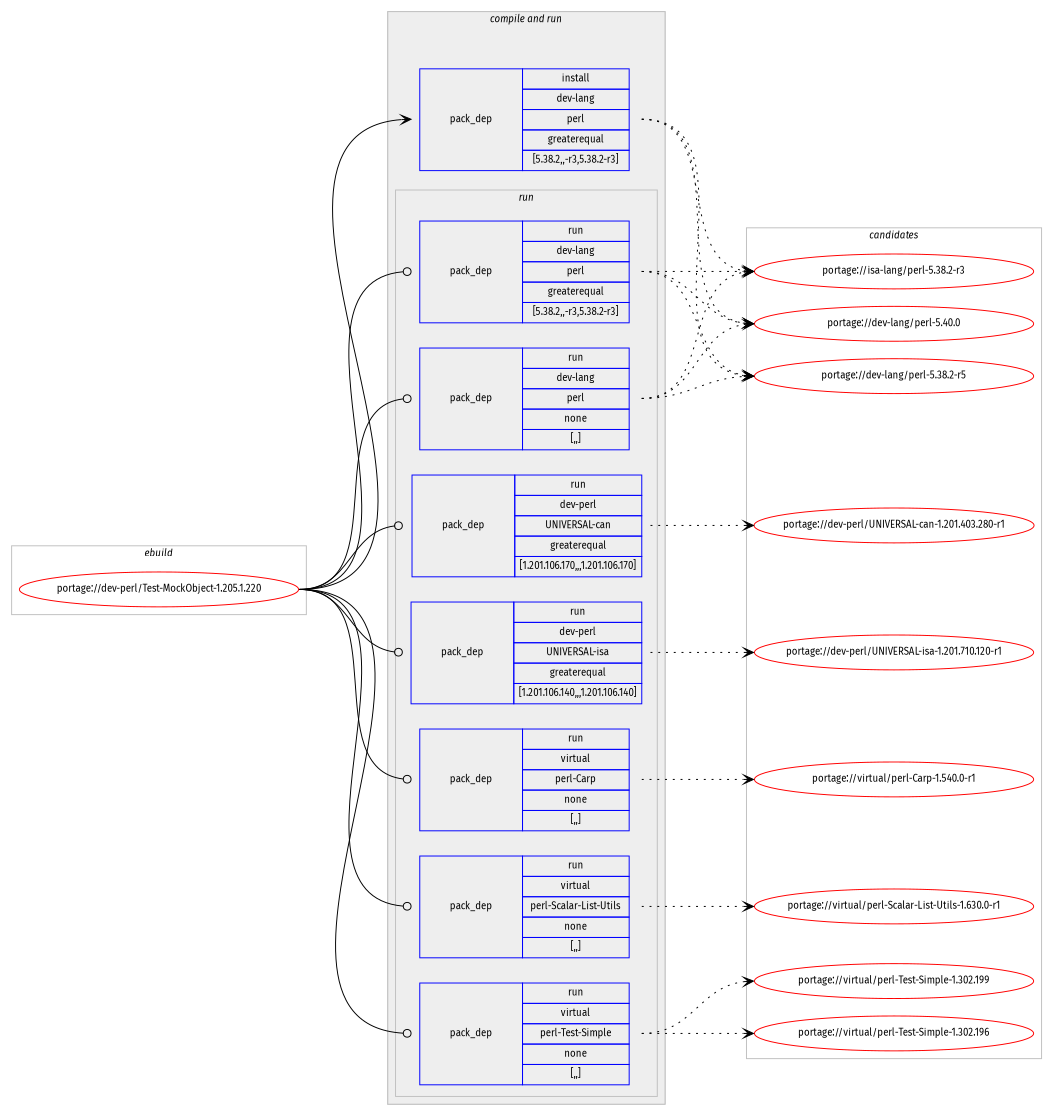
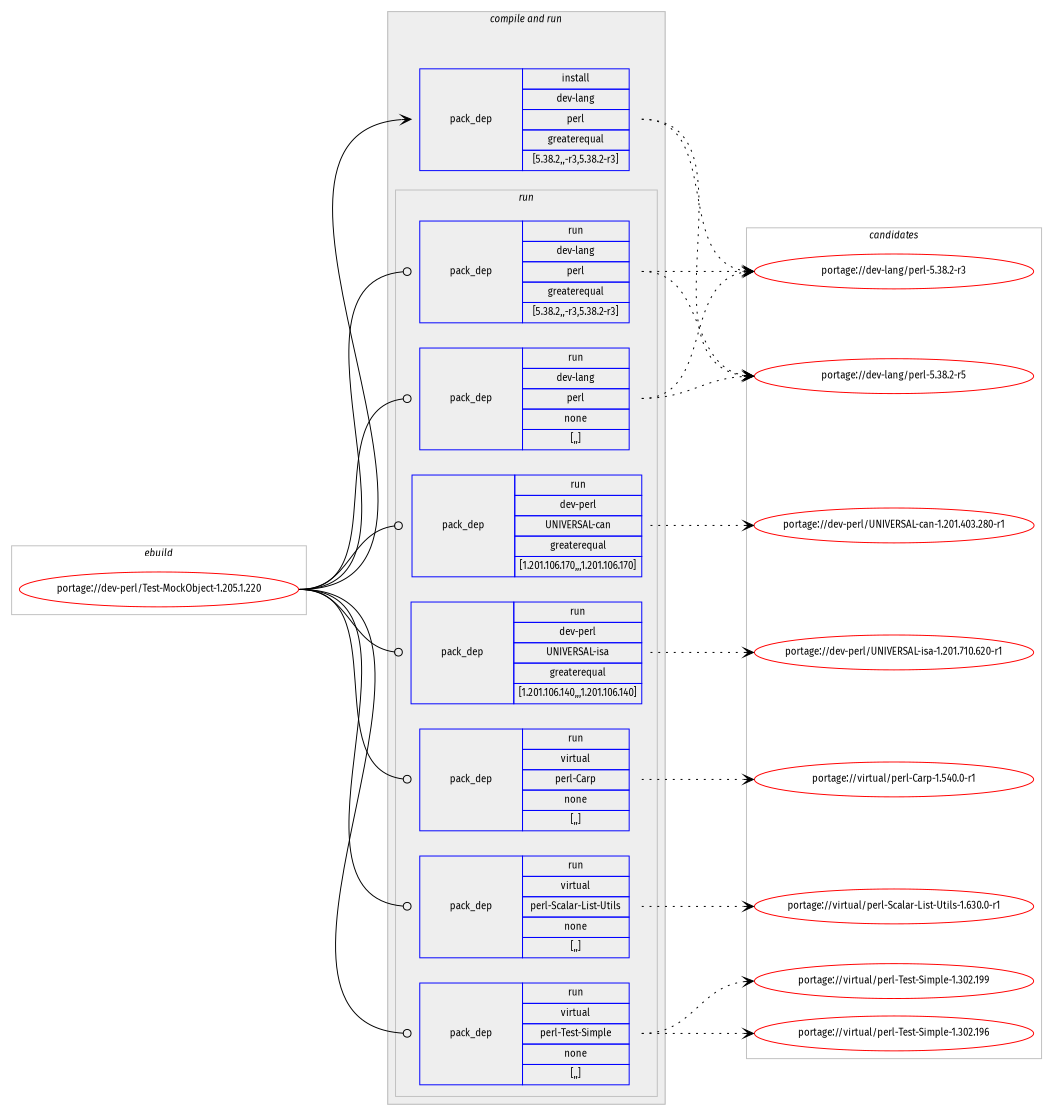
(894, 271) -> (894, 271)
(894, 324) -> none
(894, 652) -> (894, 652)
